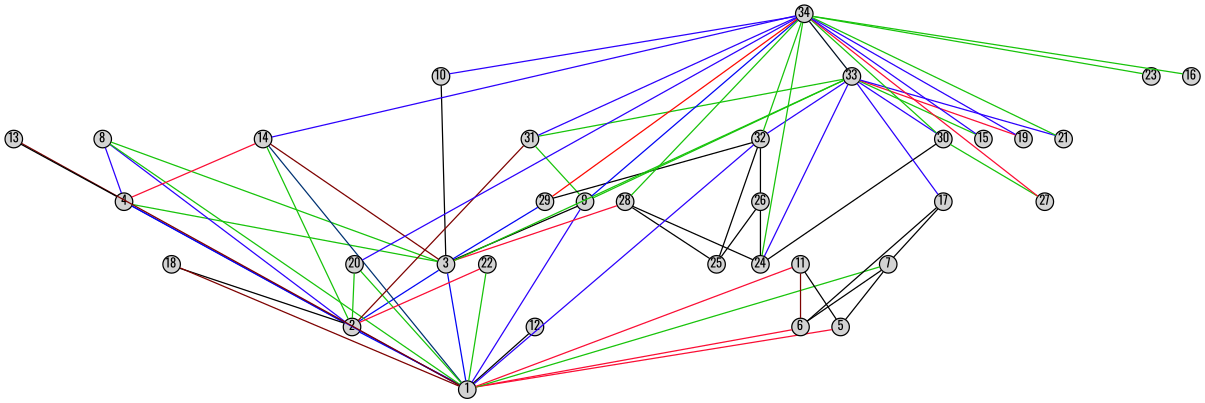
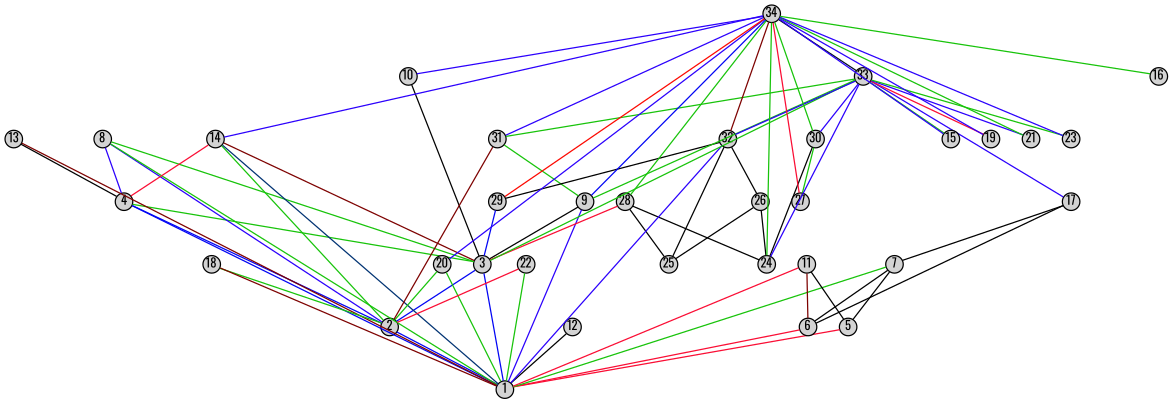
(978, 45) -> (922, 76)
(782, 77) -> (750, 77)
none -> (967, 108)
(278, 301) -> (301, 296)
